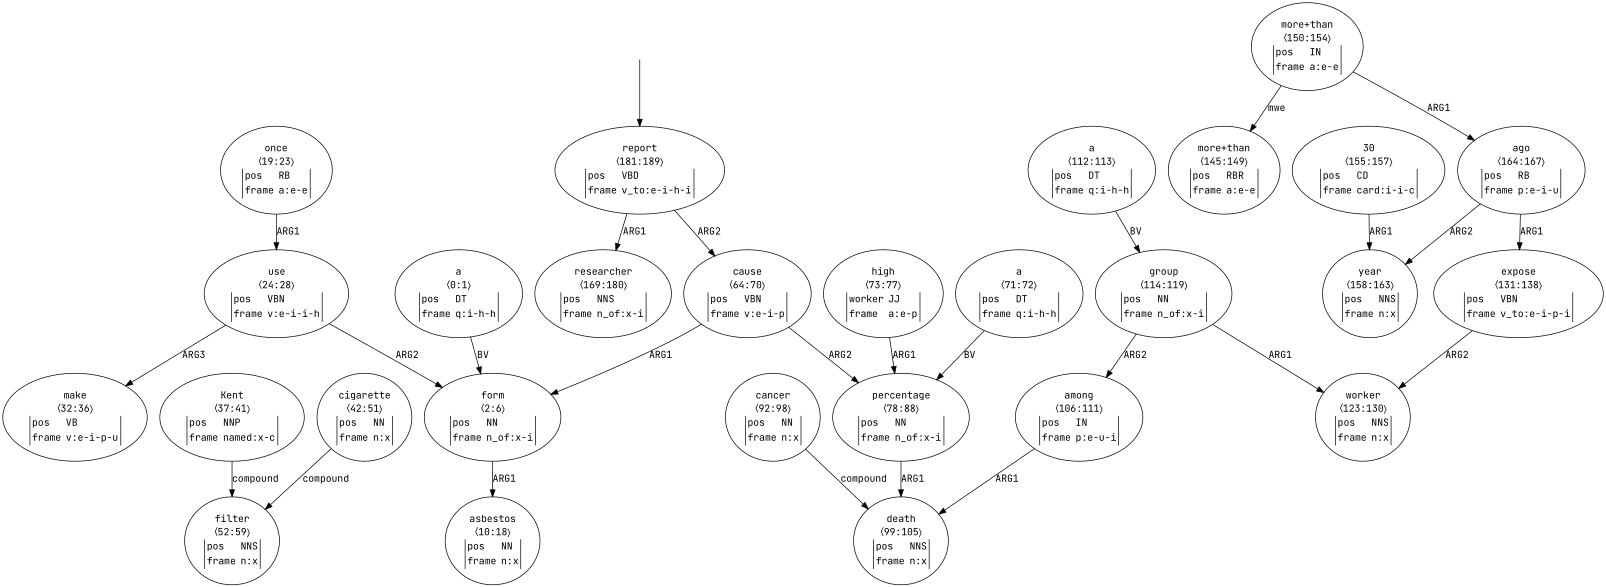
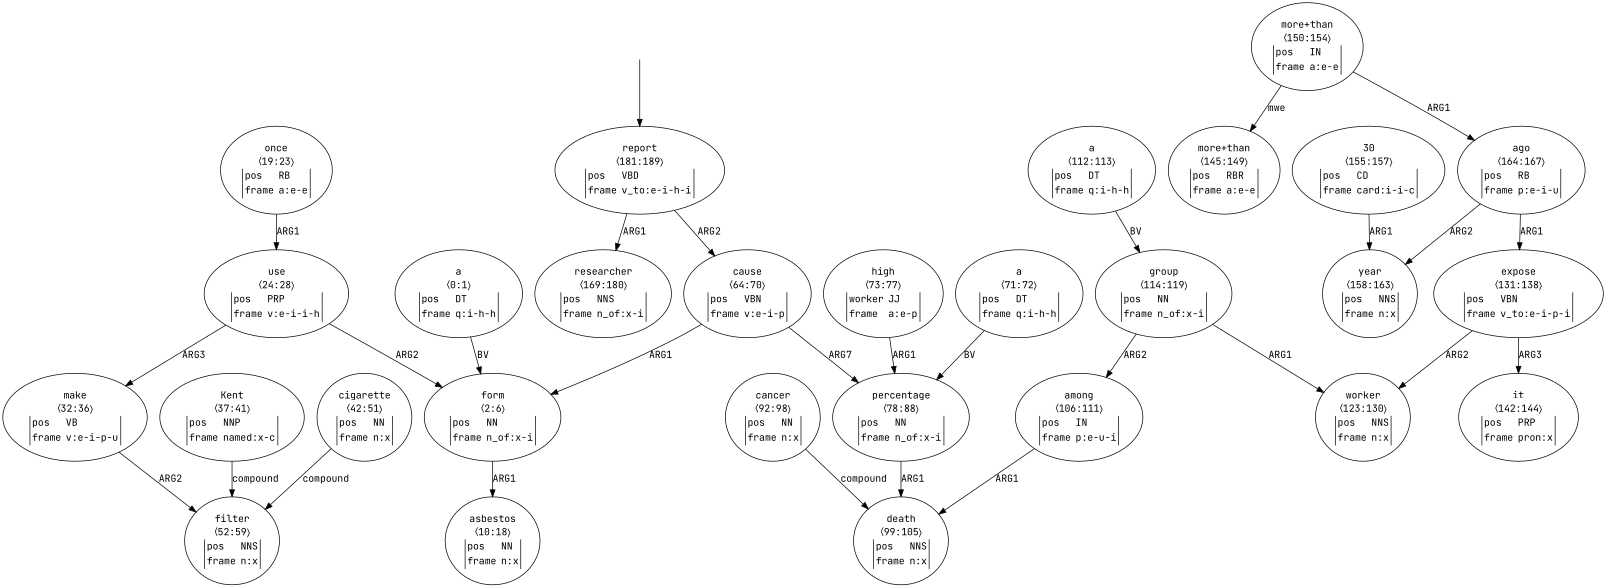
(276, 299) -> (276, 299)
(840, 356) -> (840, 356)
none -> (1519, 417)
none -> (155, 480)
